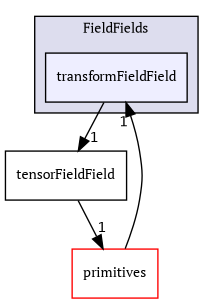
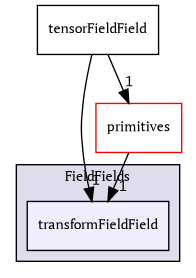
(94, 122) -> (82, 121)
